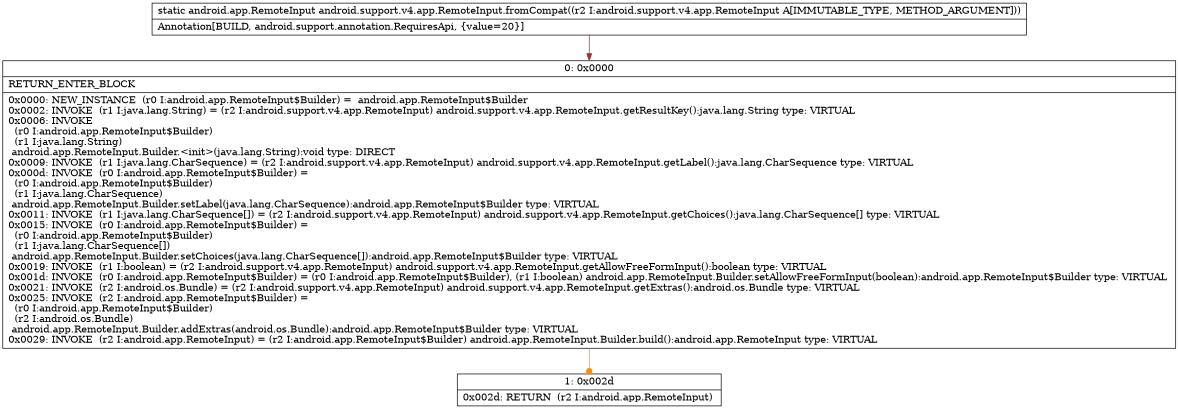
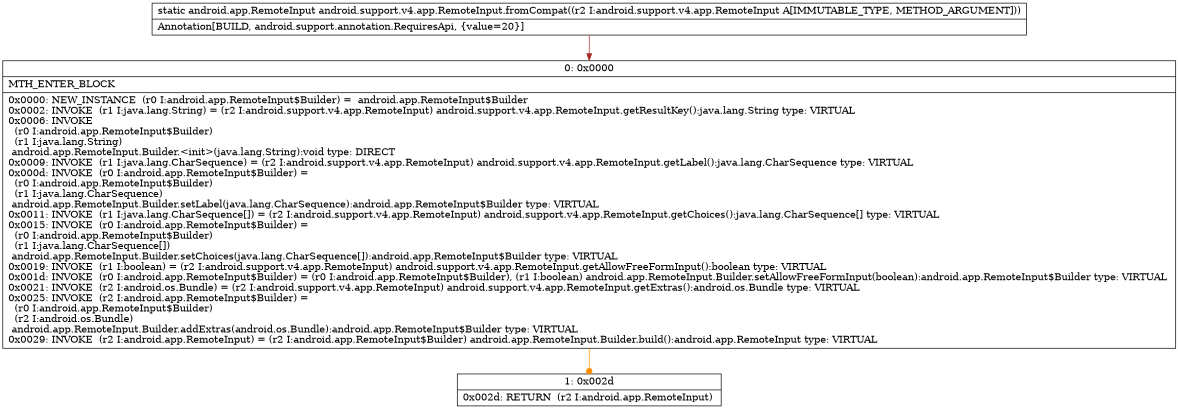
(72, 84) -> (62, 84)
